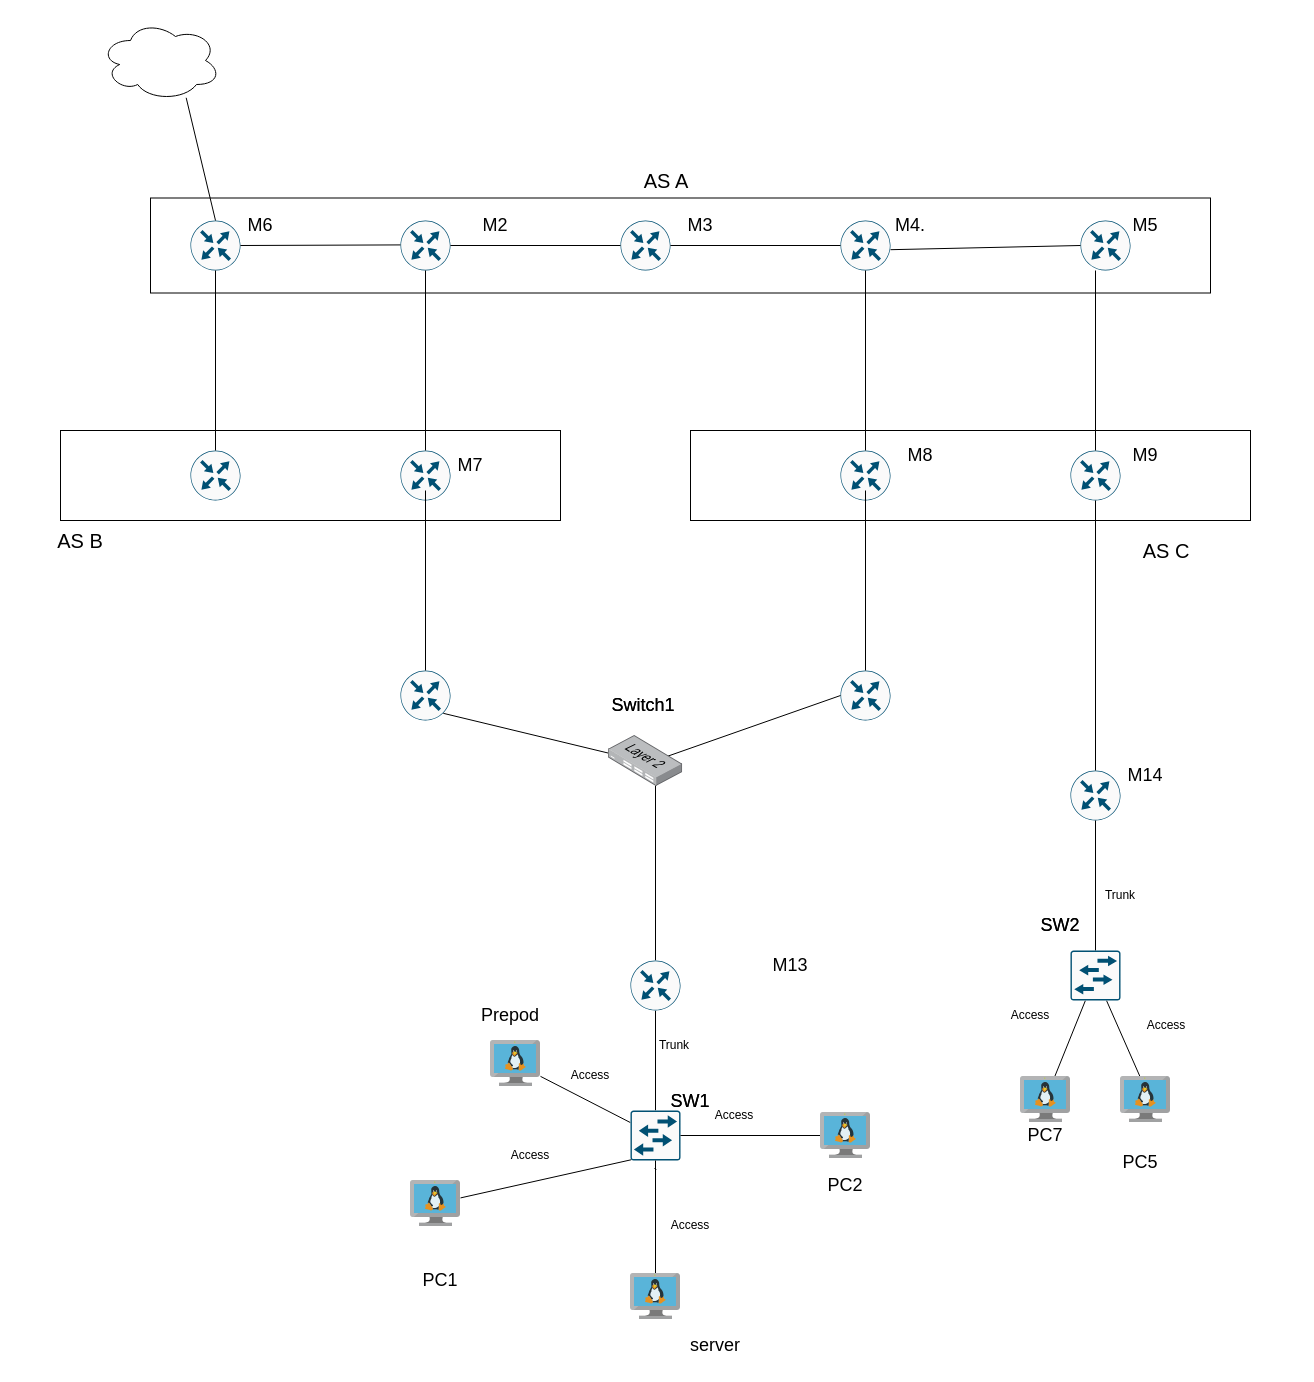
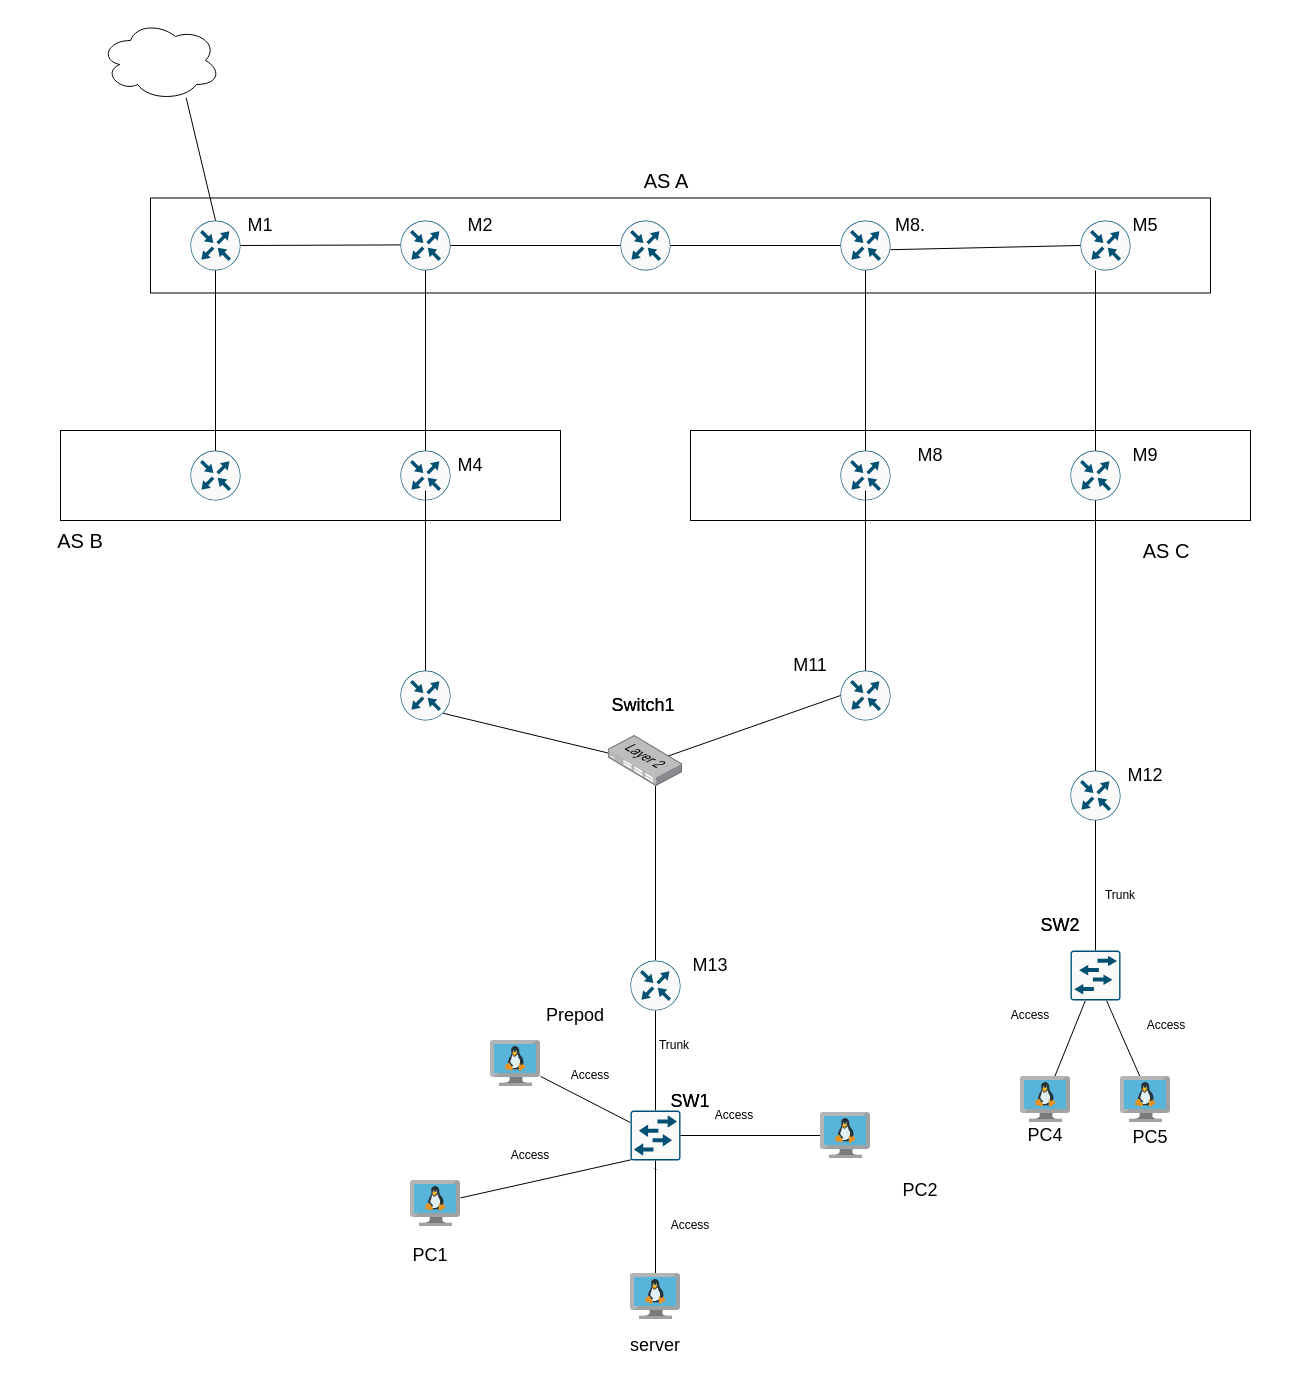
(261, 226) -> (261, 226)
(496, 226) -> (481, 226)
(701, 226) -> none
(911, 226) -> (911, 226)
(921, 456) -> (931, 456)
(471, 466) -> (471, 466)
none -> (811, 666)
(1146, 776) -> (1146, 776)
(791, 966) -> (711, 966)
(511, 1016) -> (576, 1016)
(1046, 1136) -> (1046, 1136)
(1141, 1163) -> (1151, 1138)
(846, 1186) -> (921, 1191)
(441, 1281) -> (431, 1256)
(716, 1346) -> (656, 1346)
